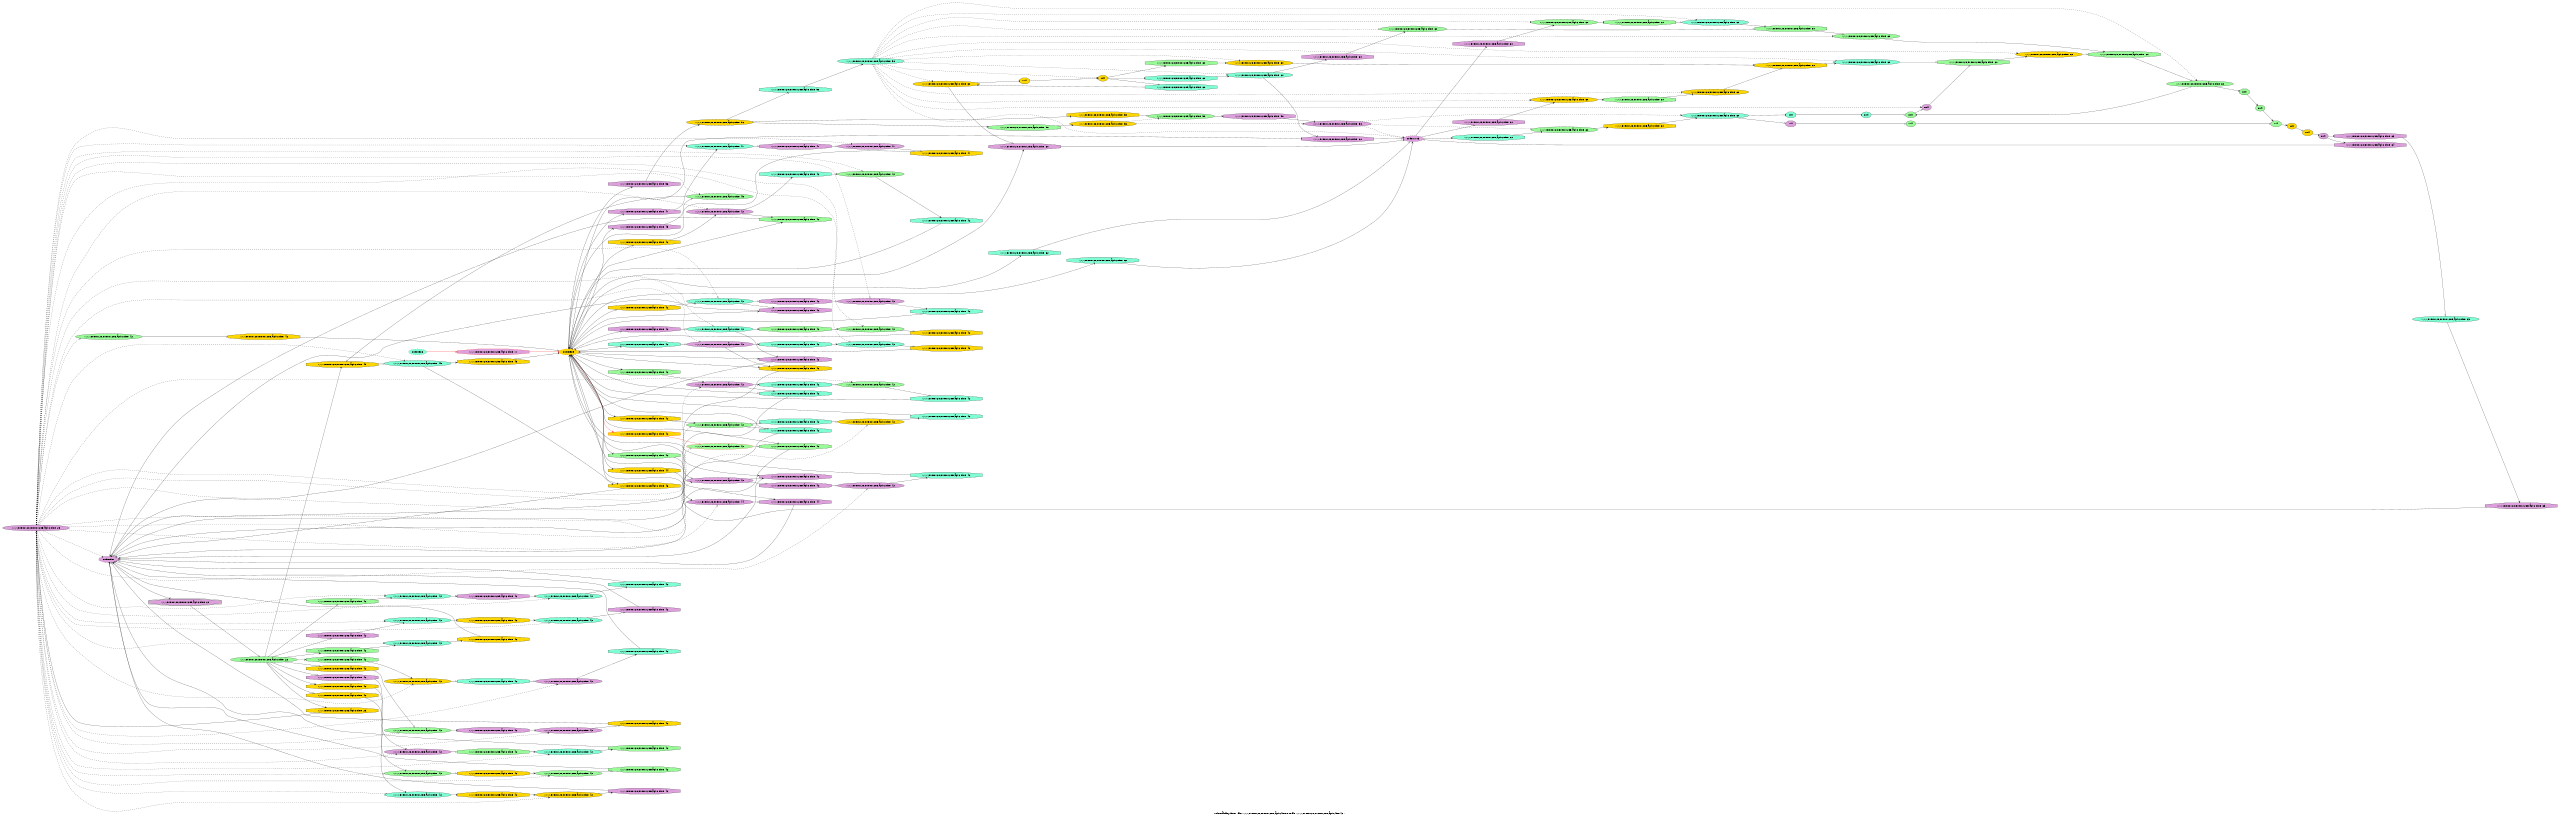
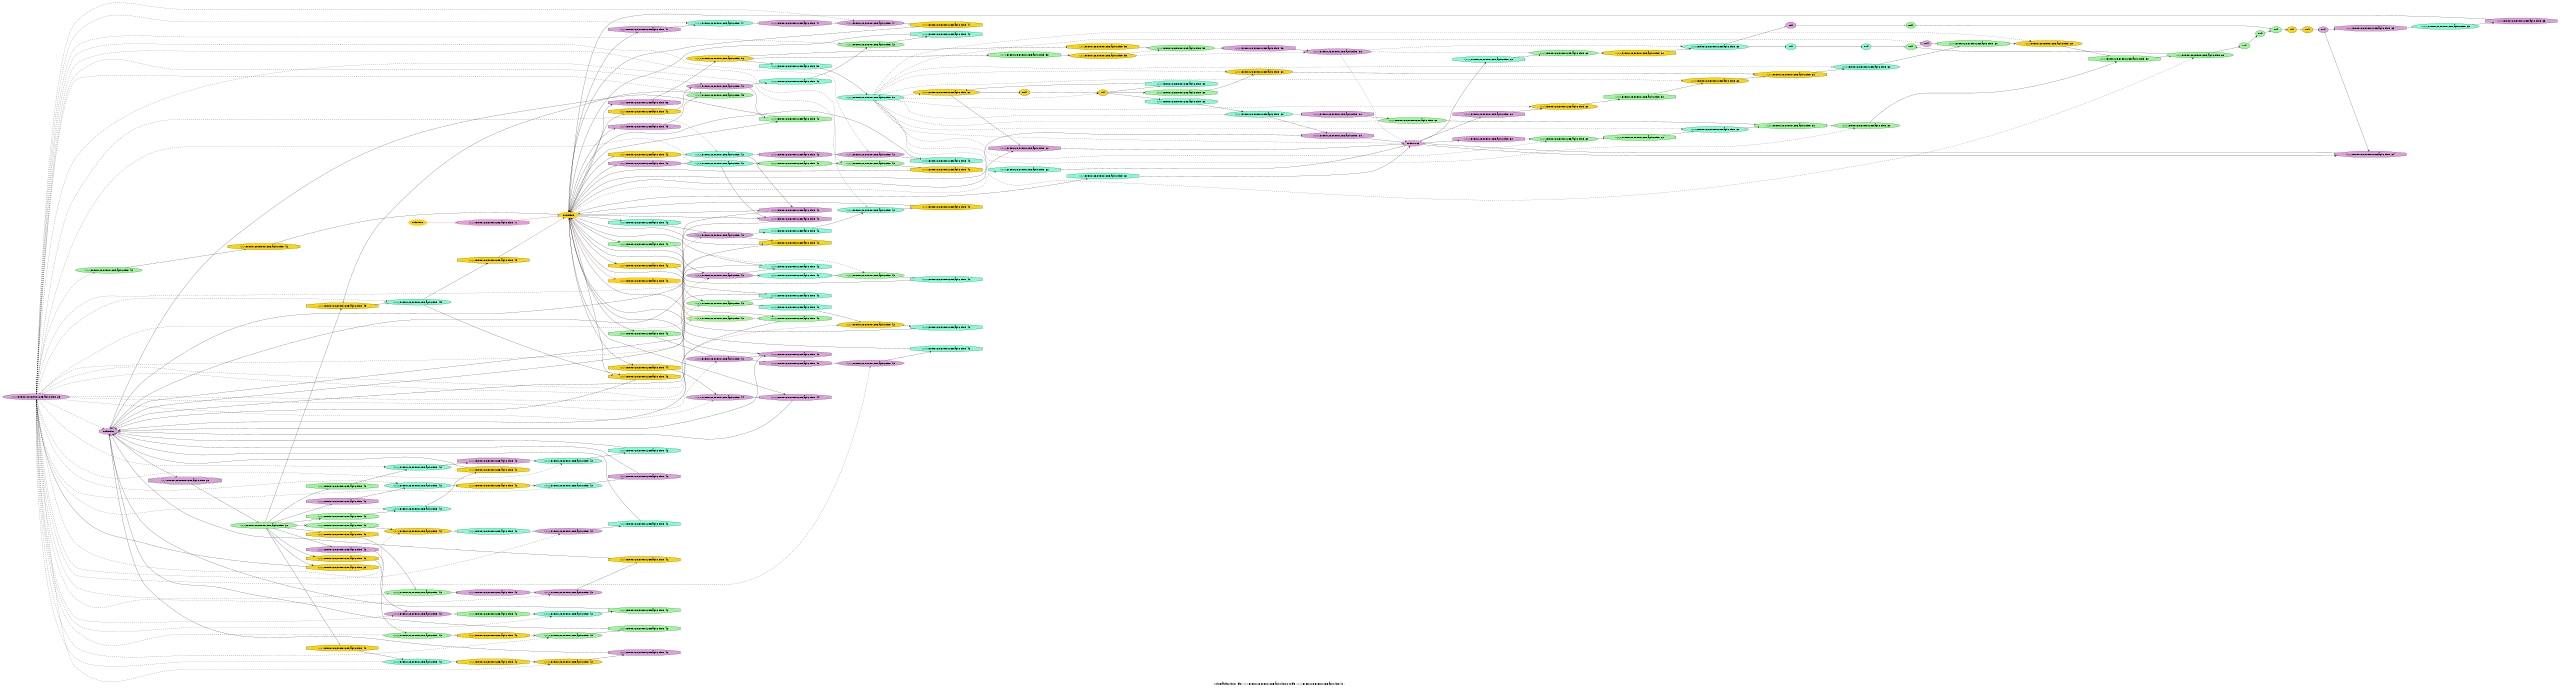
none -> (1878, 156)
(781, 287) -> (785, 190)
(418, 352) -> (418, 223)
